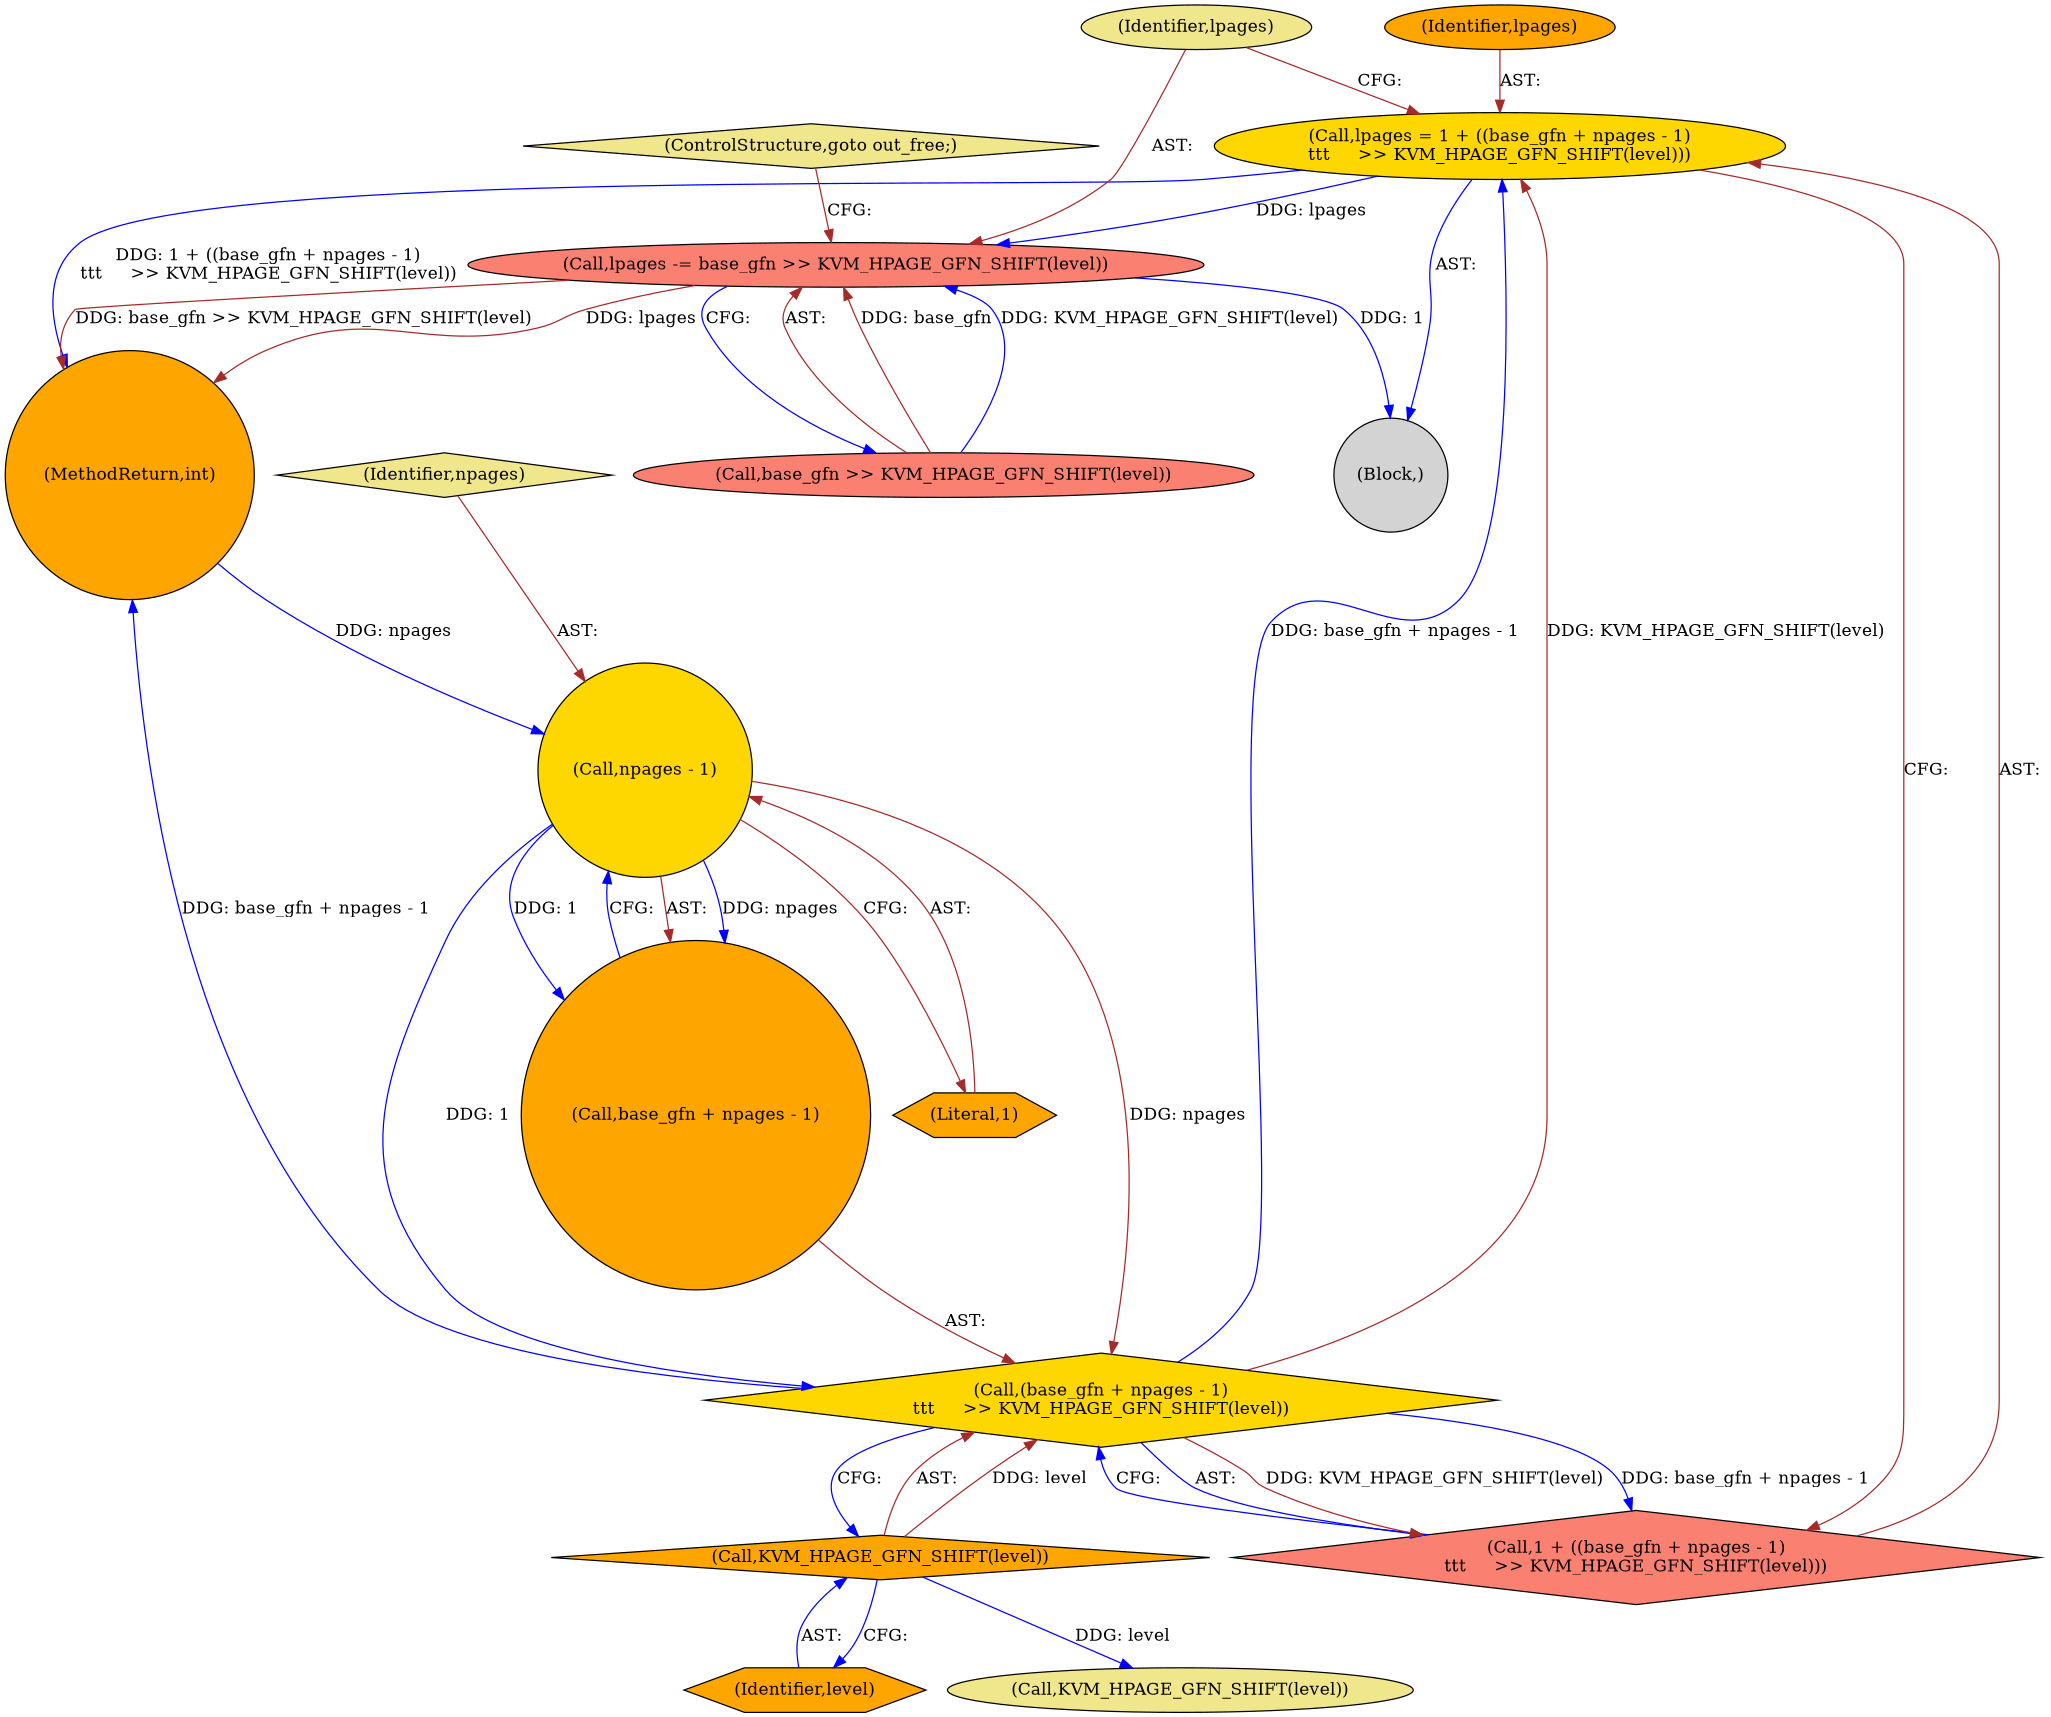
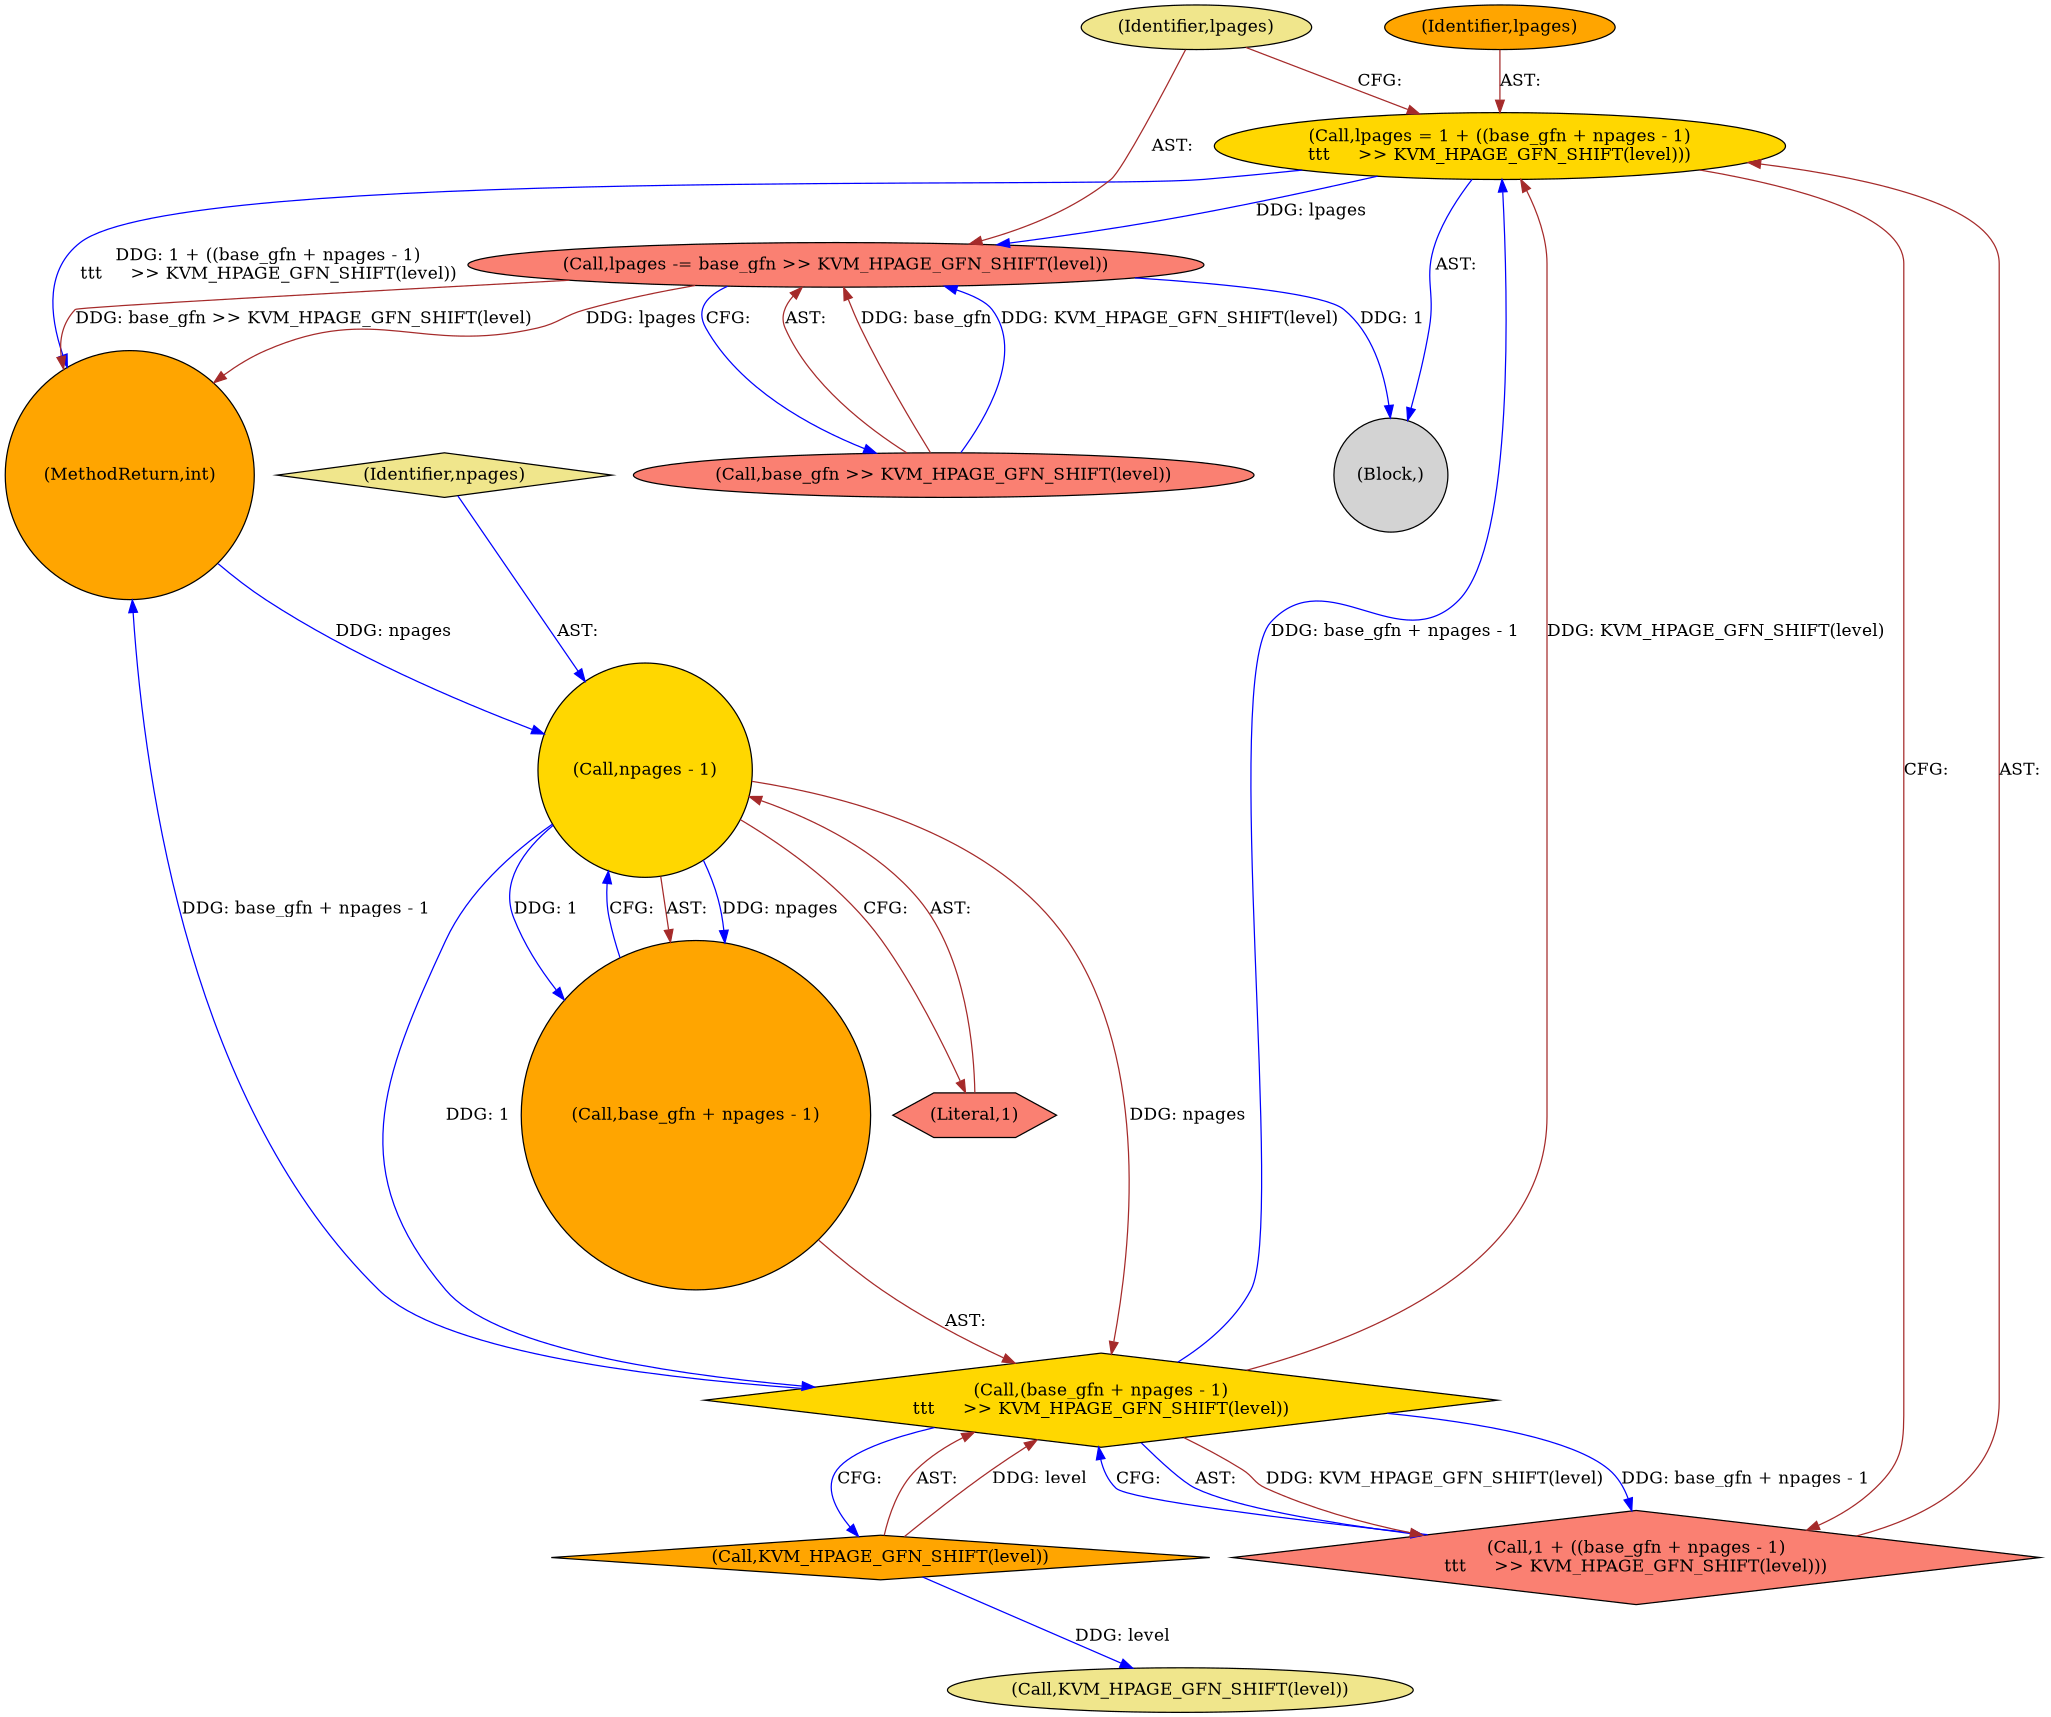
(811, 146) -> none
(518, 584) -> (518, 584)
(975, 1115) -> (975, 1115)
(805, 1690) -> none
